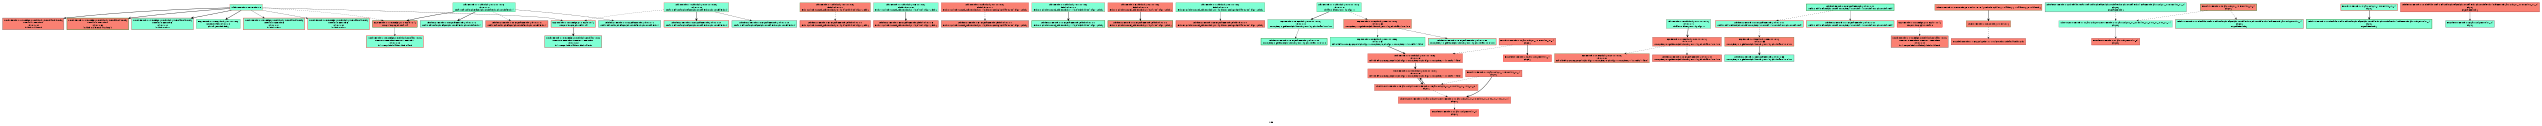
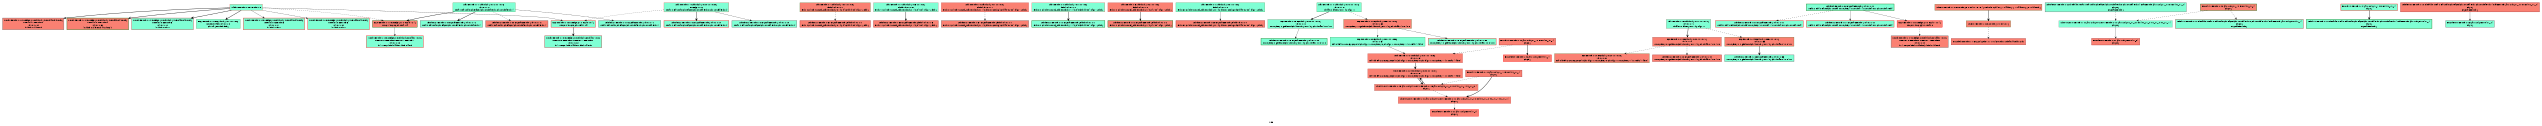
(696, 7) -> (696, 7)
none -> (1884, 15)
(1759, 31) -> (1723, 33)
(1396, 50) -> (1396, 50)
